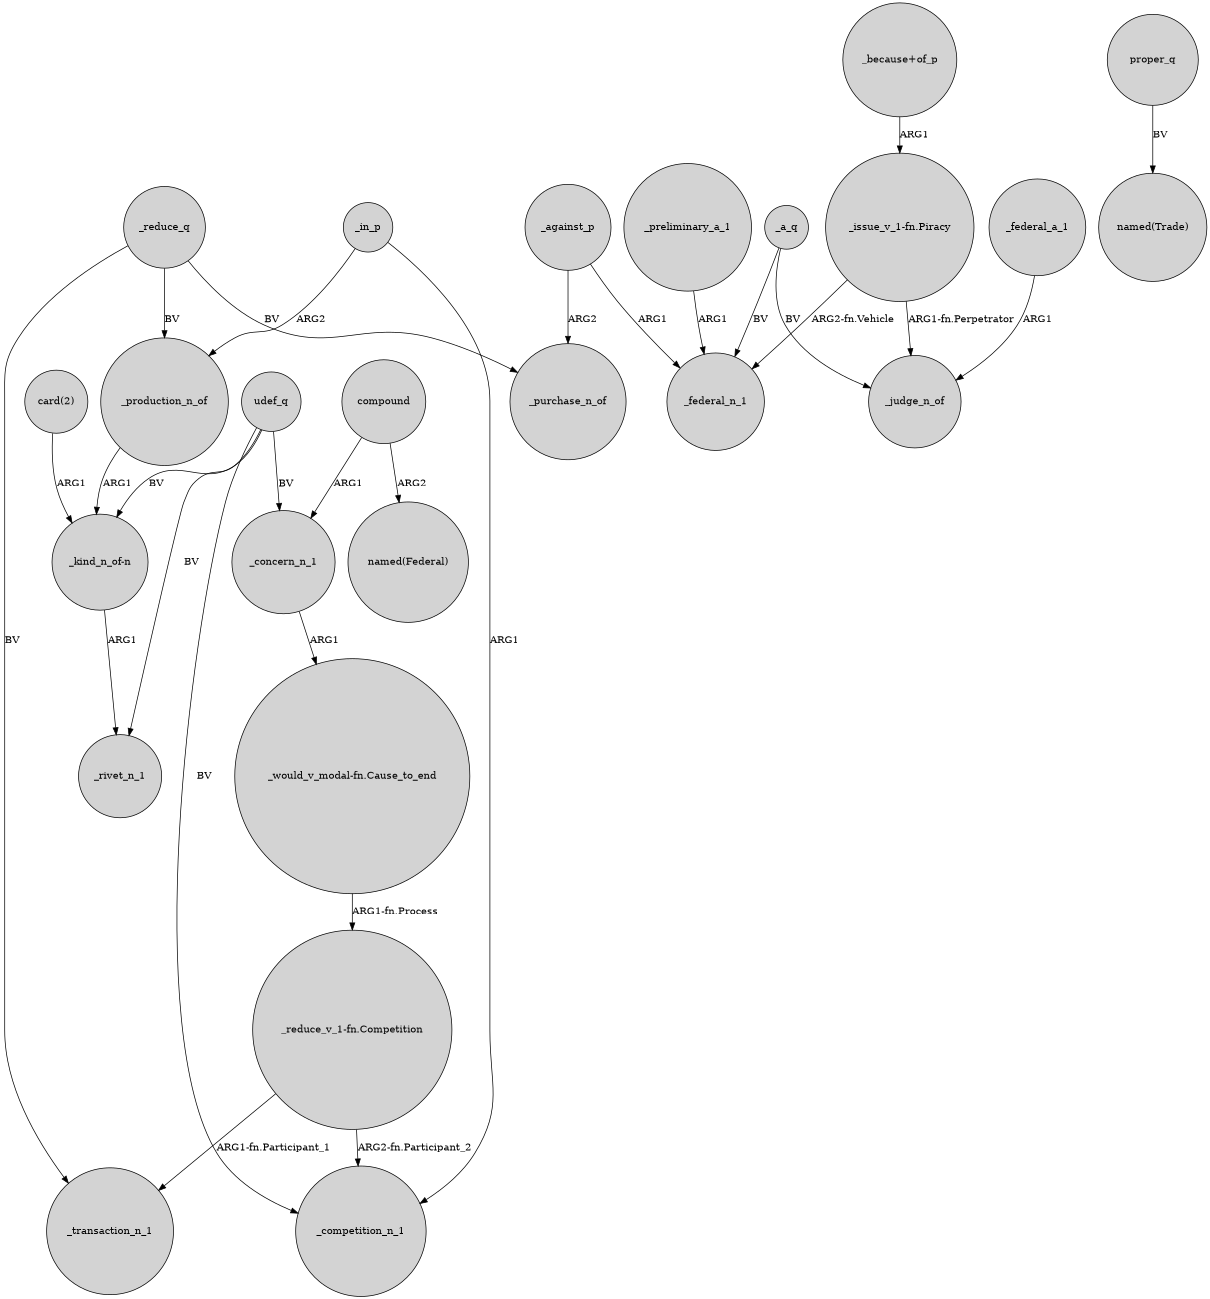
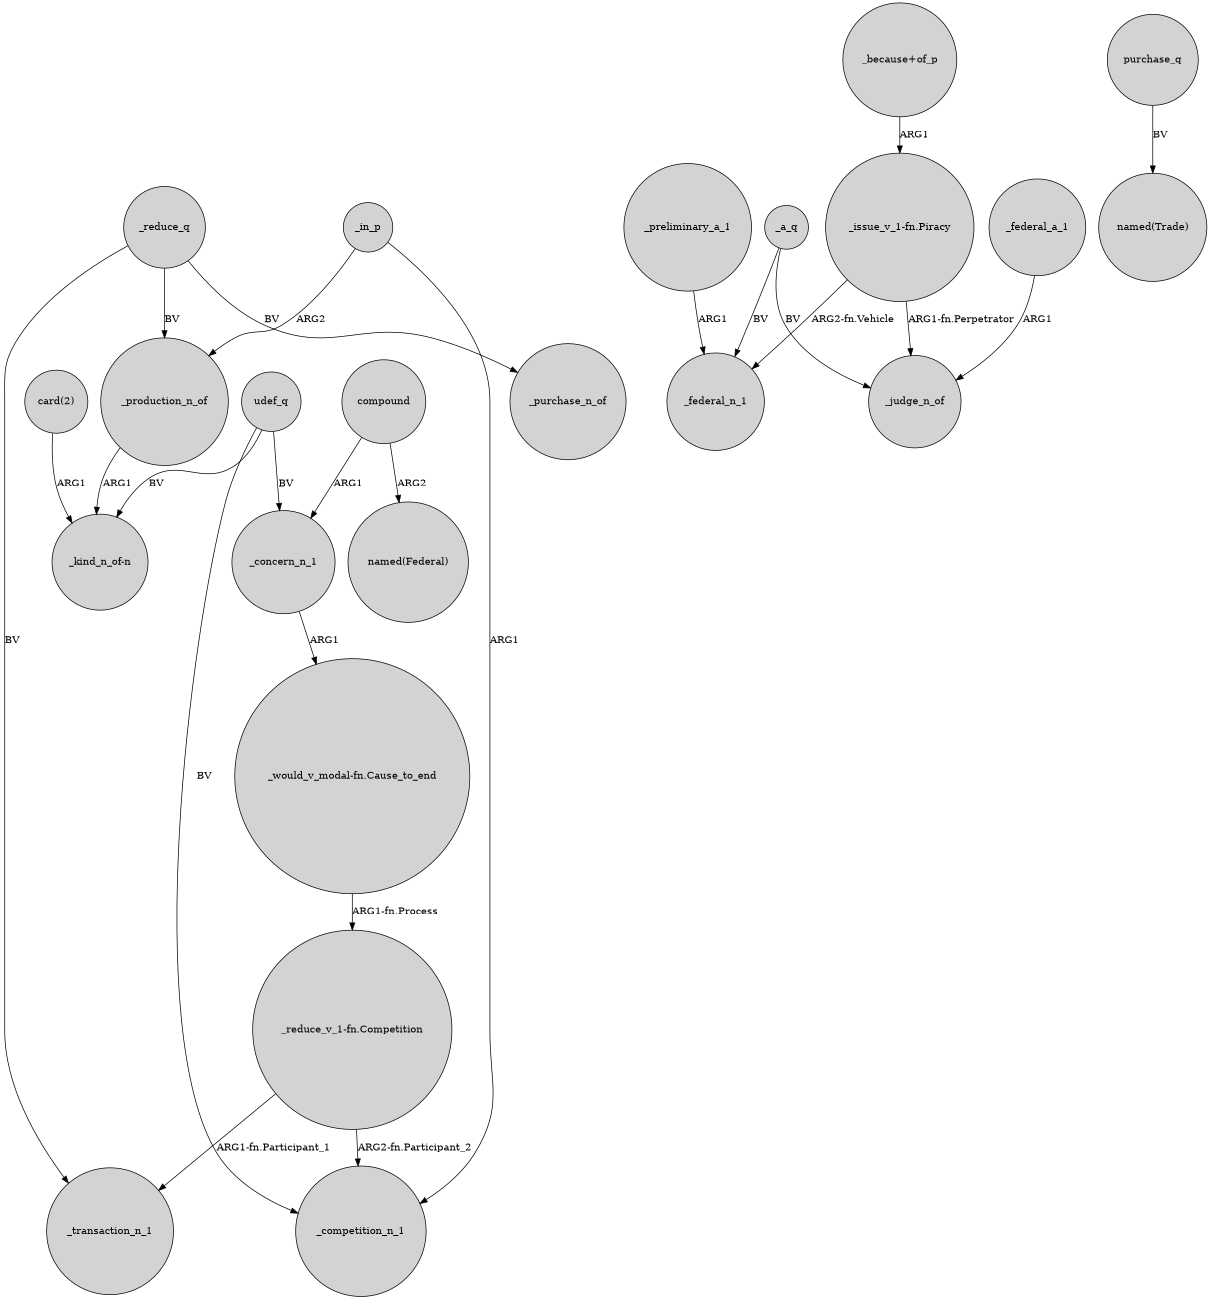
(1153, 60) -> (1153, 60)
(568, 227) -> none
(120, 776) -> none
